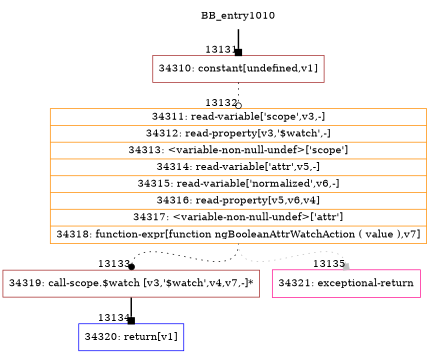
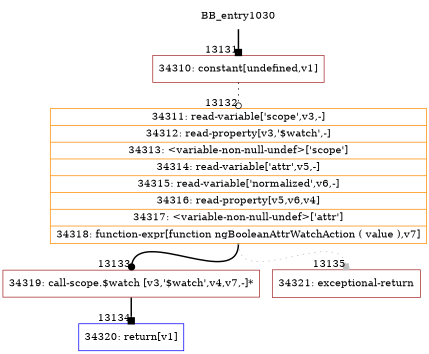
(238, 16) -> (238, 16)
(188, 257) -> (188, 257)
(346, 284) -> (346, 284)
